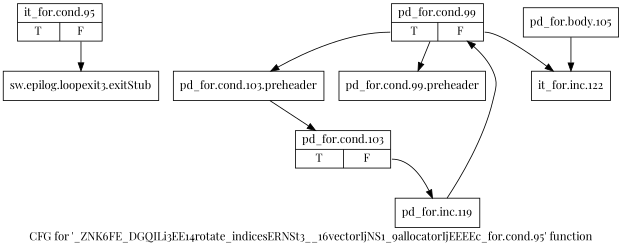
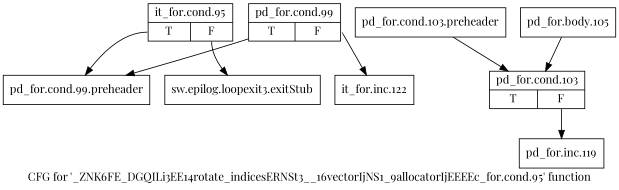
(332, 43) -> none
none -> (115, 44)
(571, 50) -> (555, 50)
(486, 123) -> none
